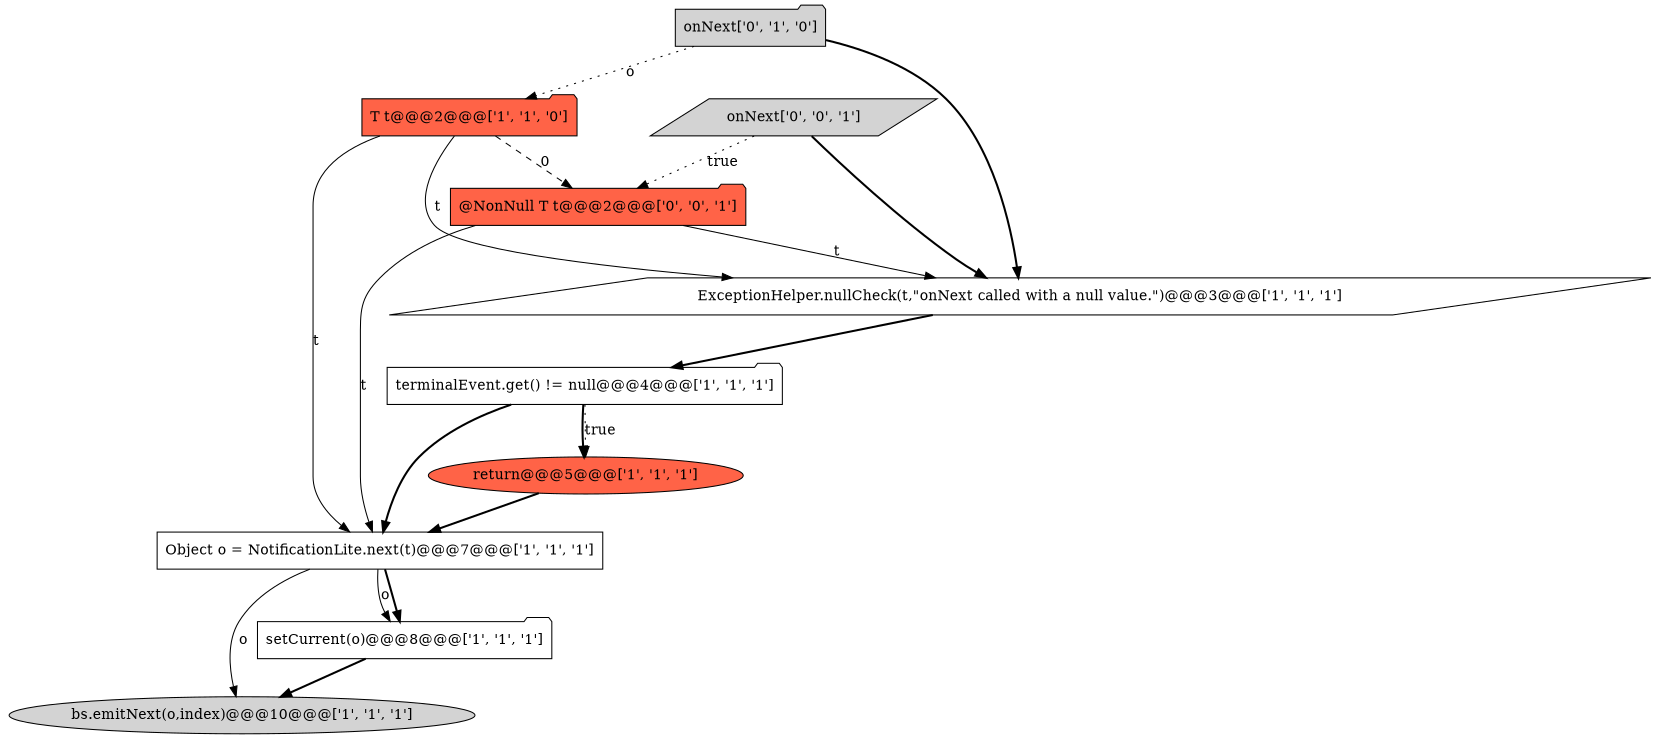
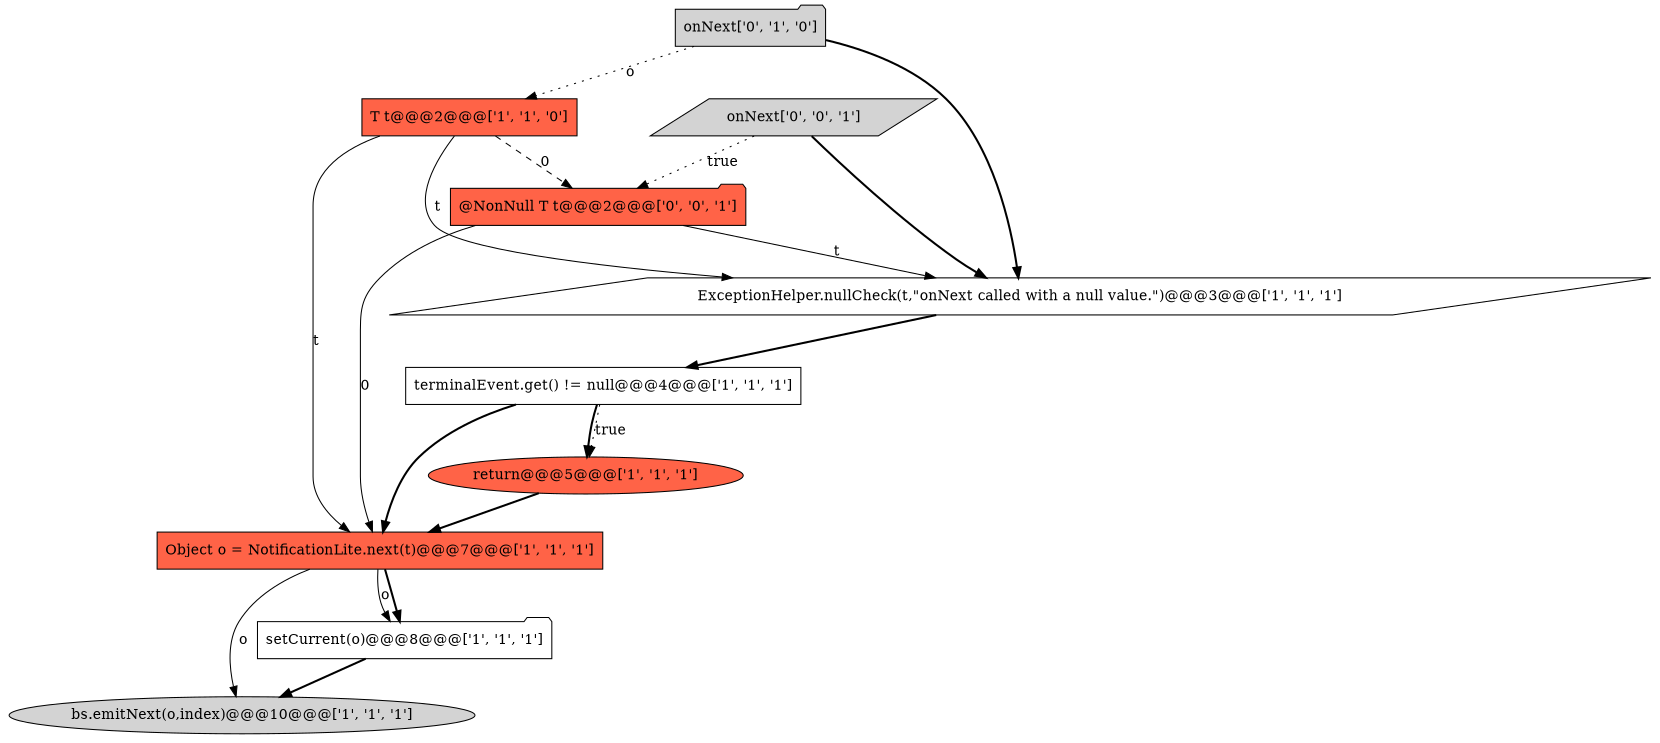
(469, 117) -> (469, 117)
(364, 386) -> (366, 386)
(585, 386) -> (603, 386)
(380, 551) -> (380, 551)
